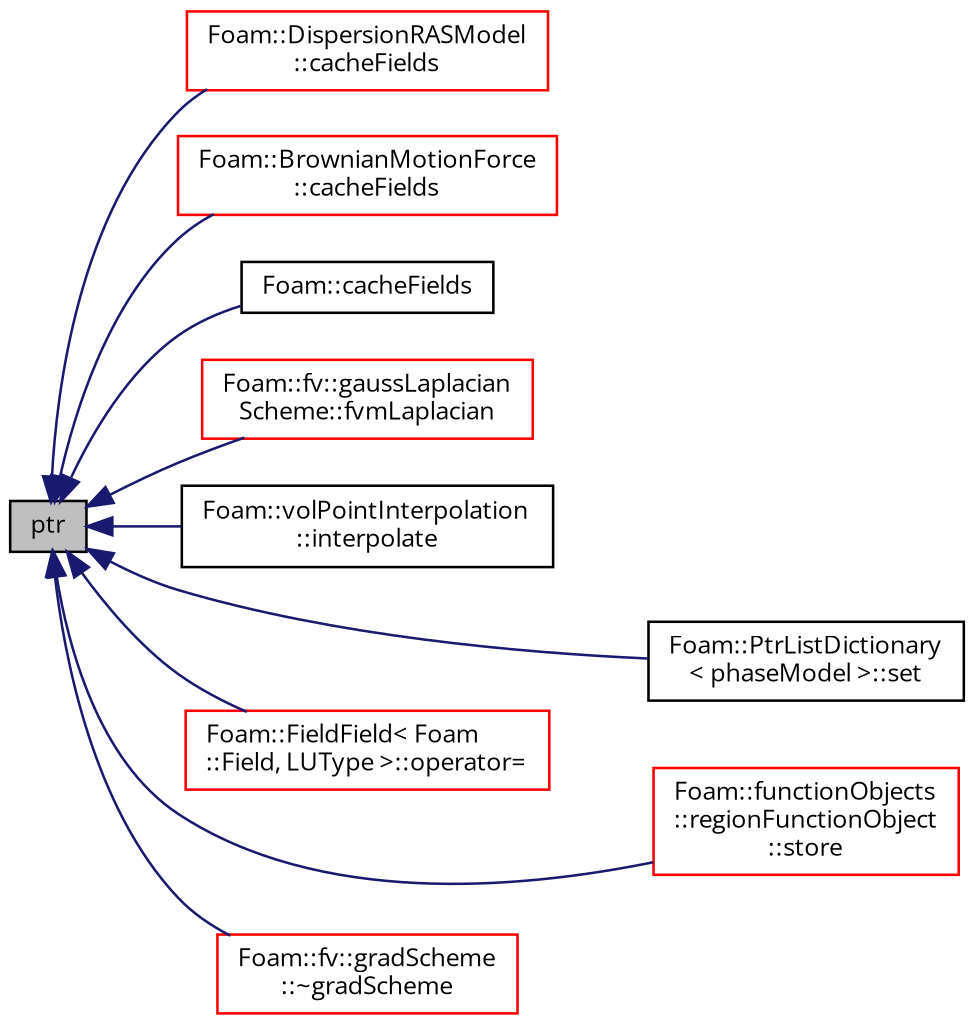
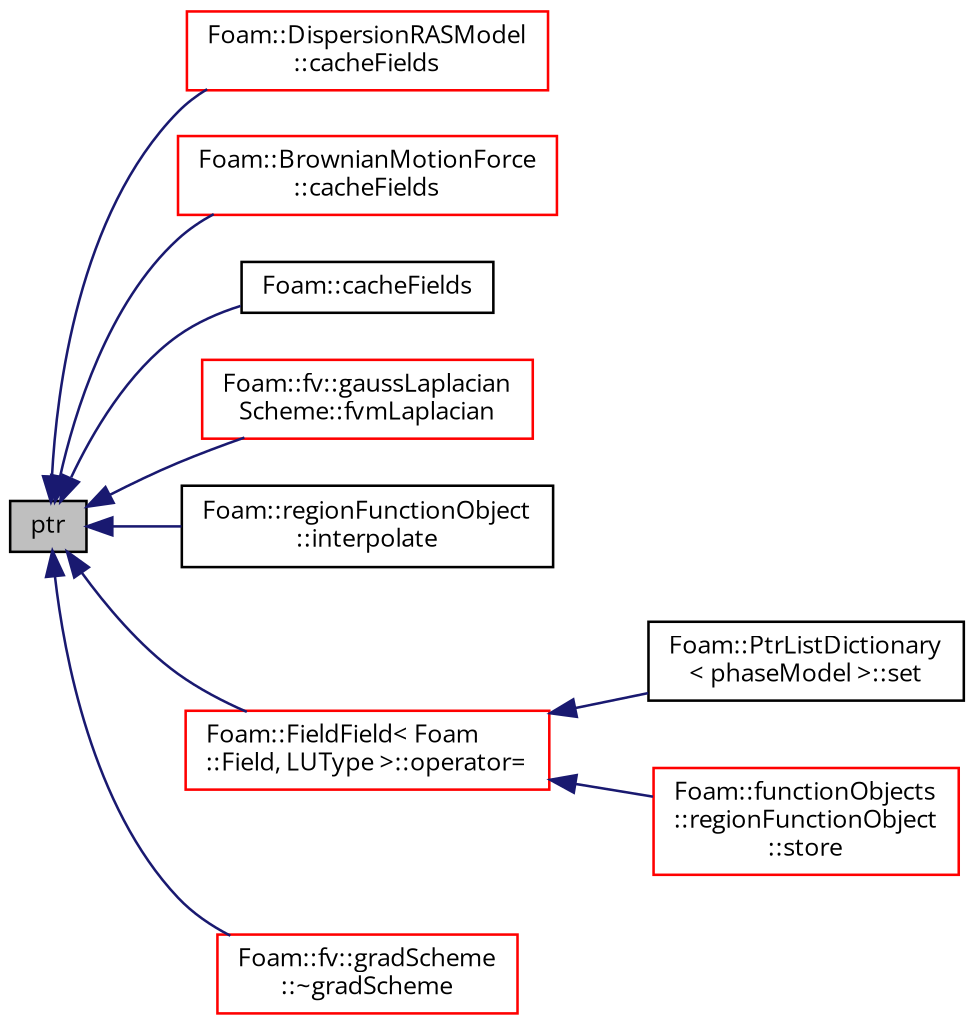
(367, 526) -> (367, 526)
(375, 632) -> (612, 701)
(276, 859) -> (614, 790)
